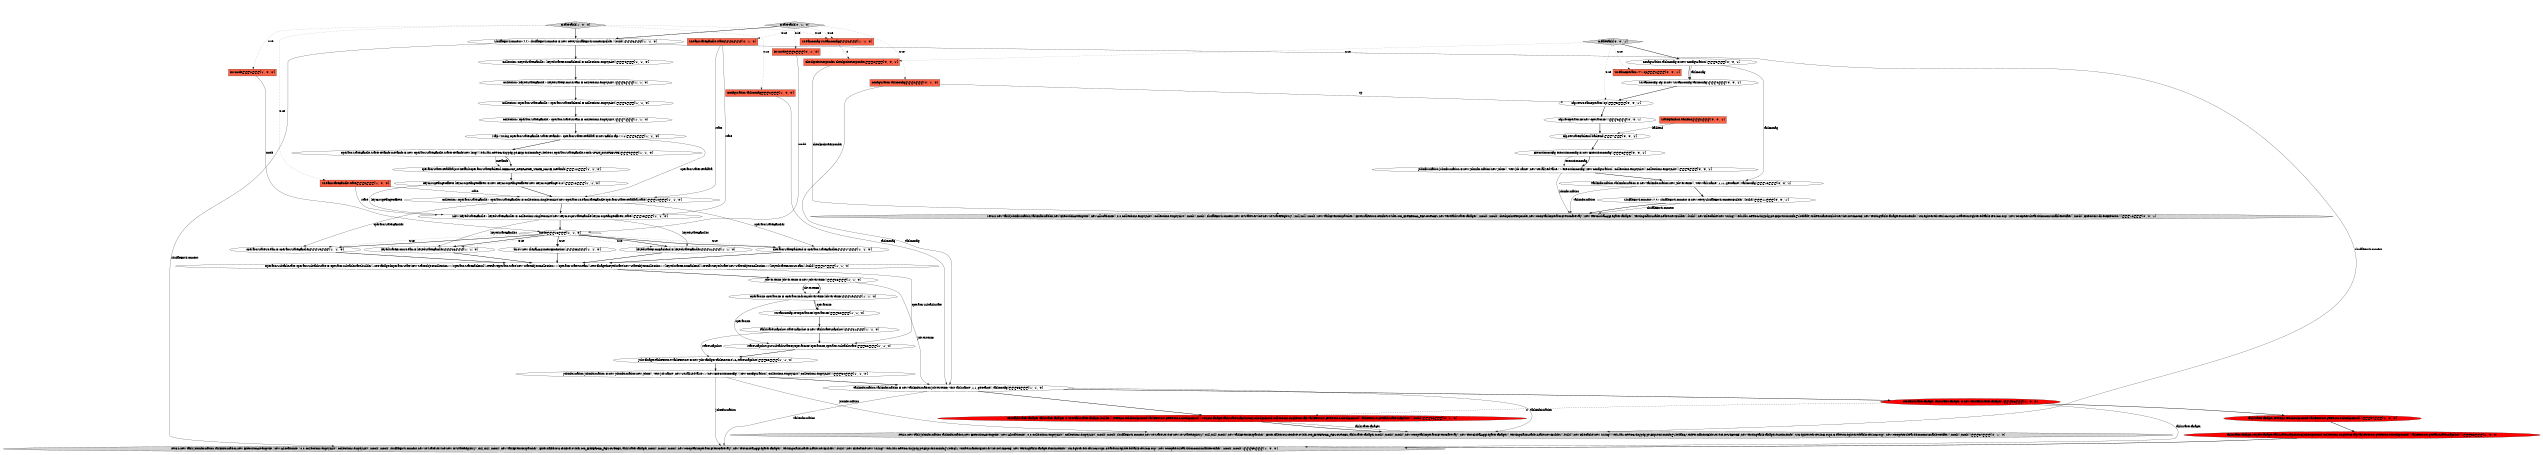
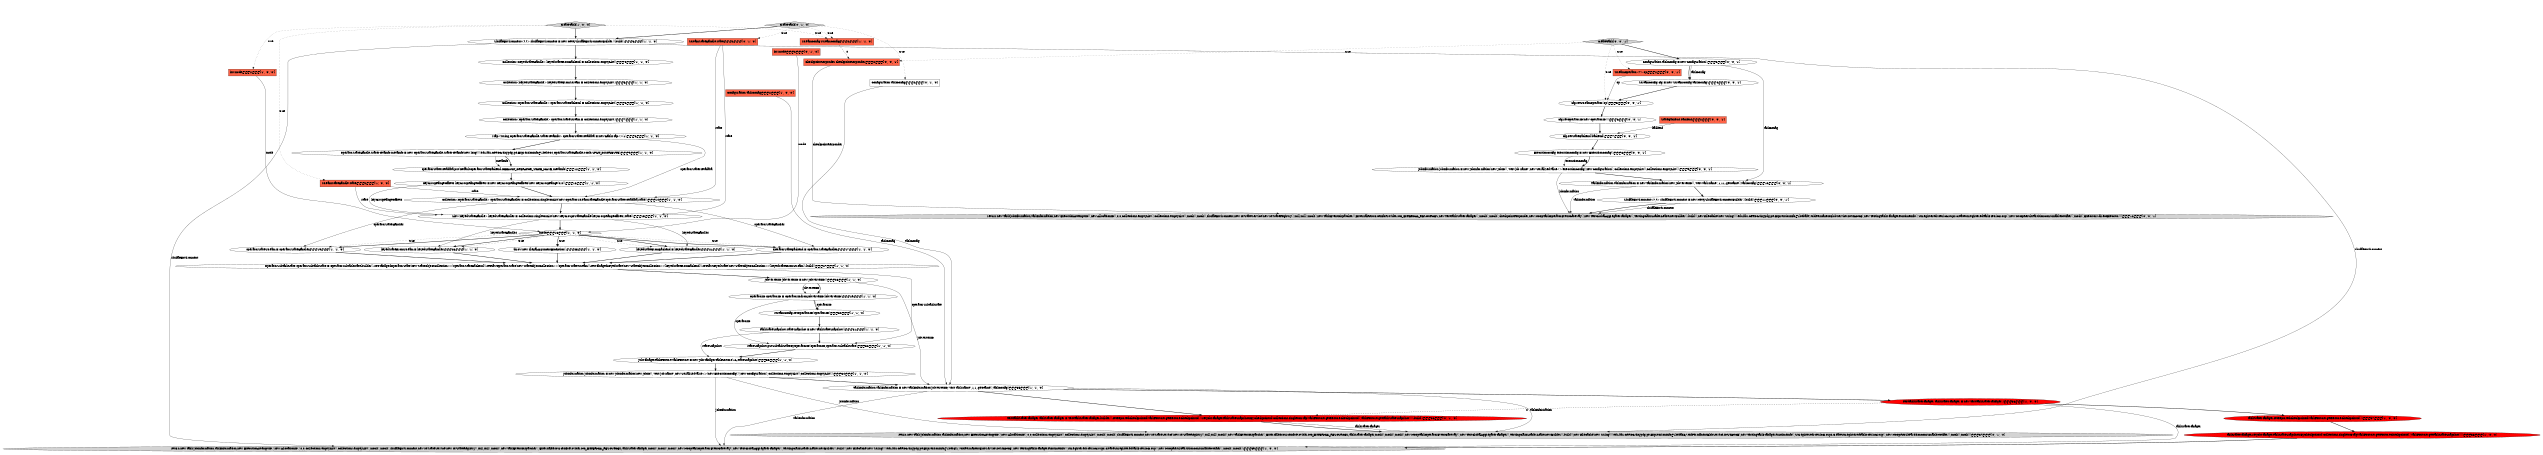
(699, 31) -> none
(795, 38) -> none
(905, 83) -> (905, 83)
(1250, 93) -> (1614, 84)
